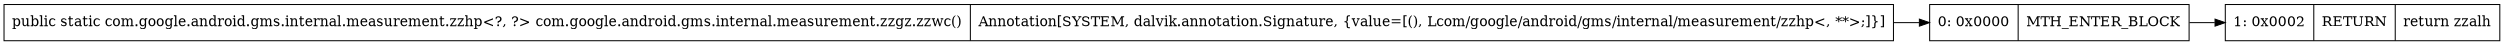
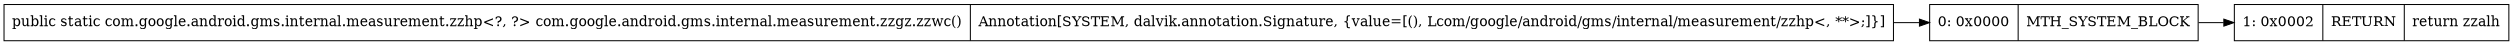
(2104, 22) -> (2108, 22)
